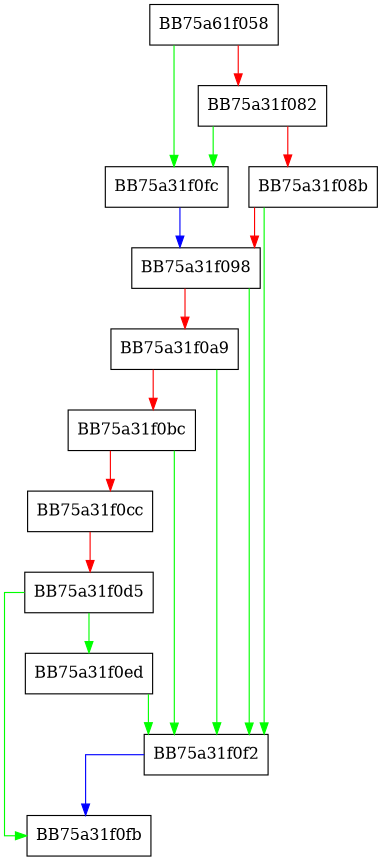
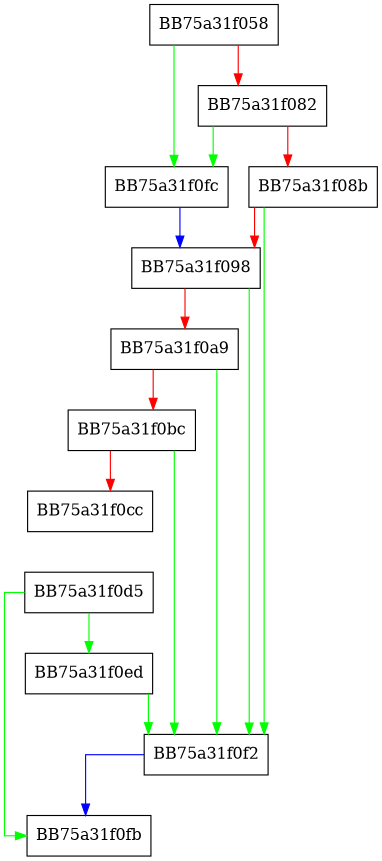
(214, 25) -> (214, 25)
(90, 546) -> none
